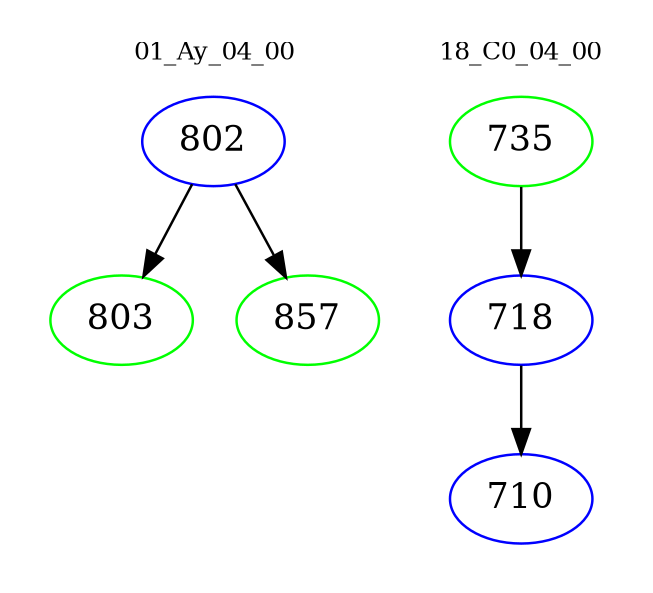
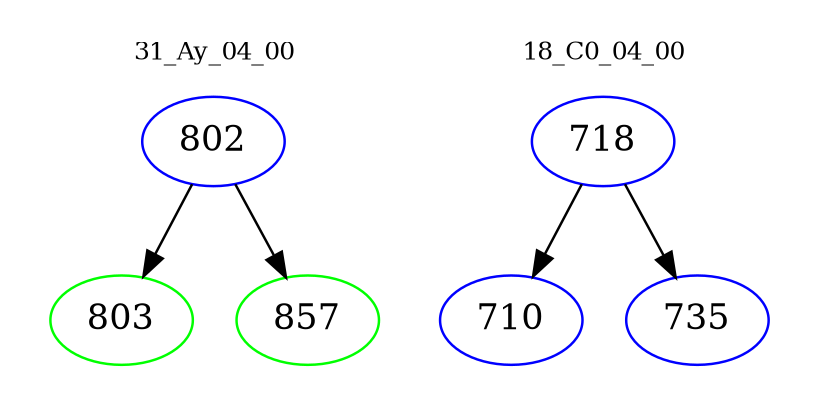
(215, 53) -> (215, 53)
(521, 141) -> (697, 320)
(521, 219) -> (644, 220)
